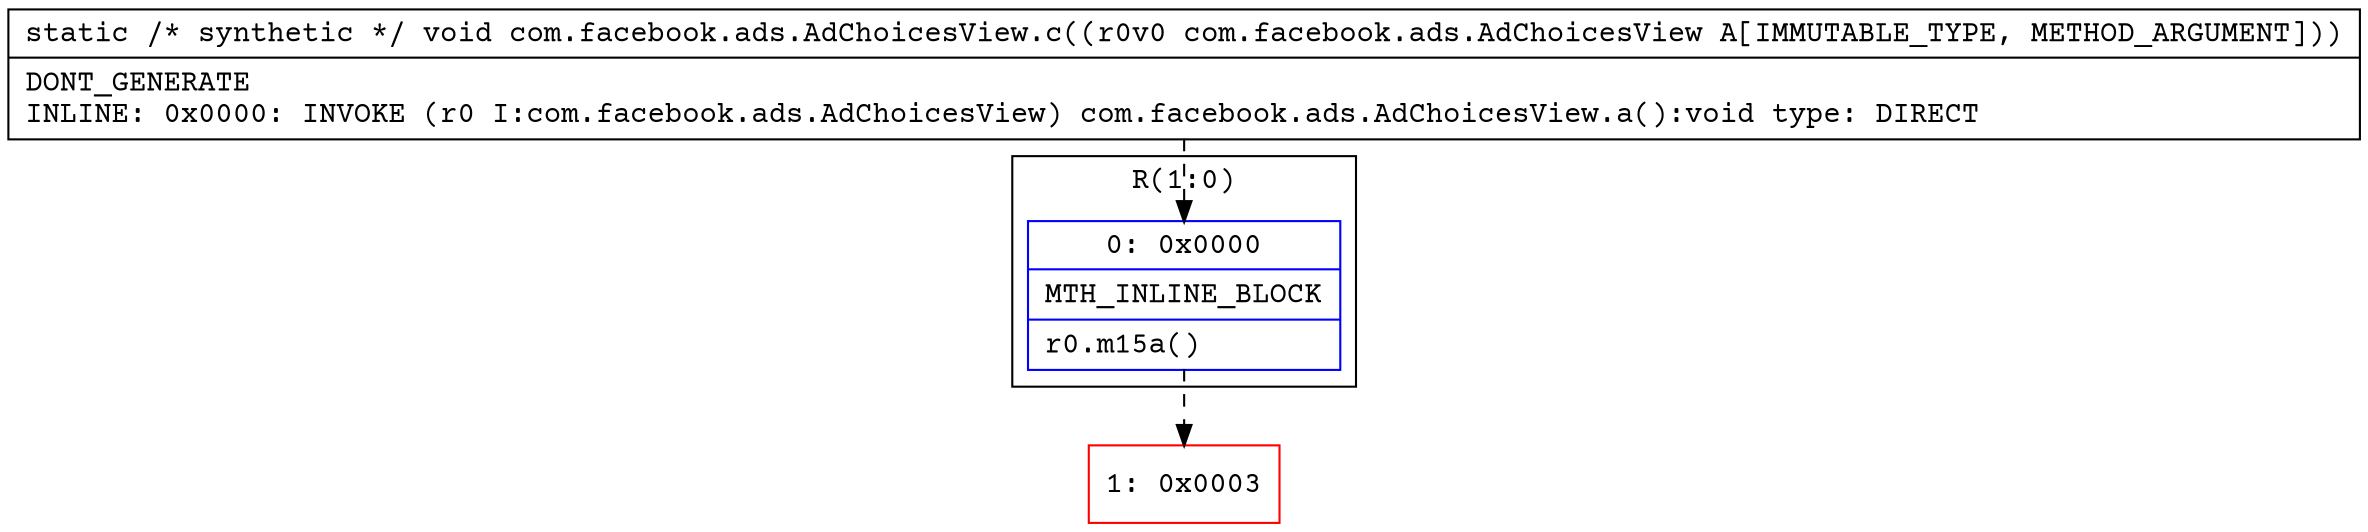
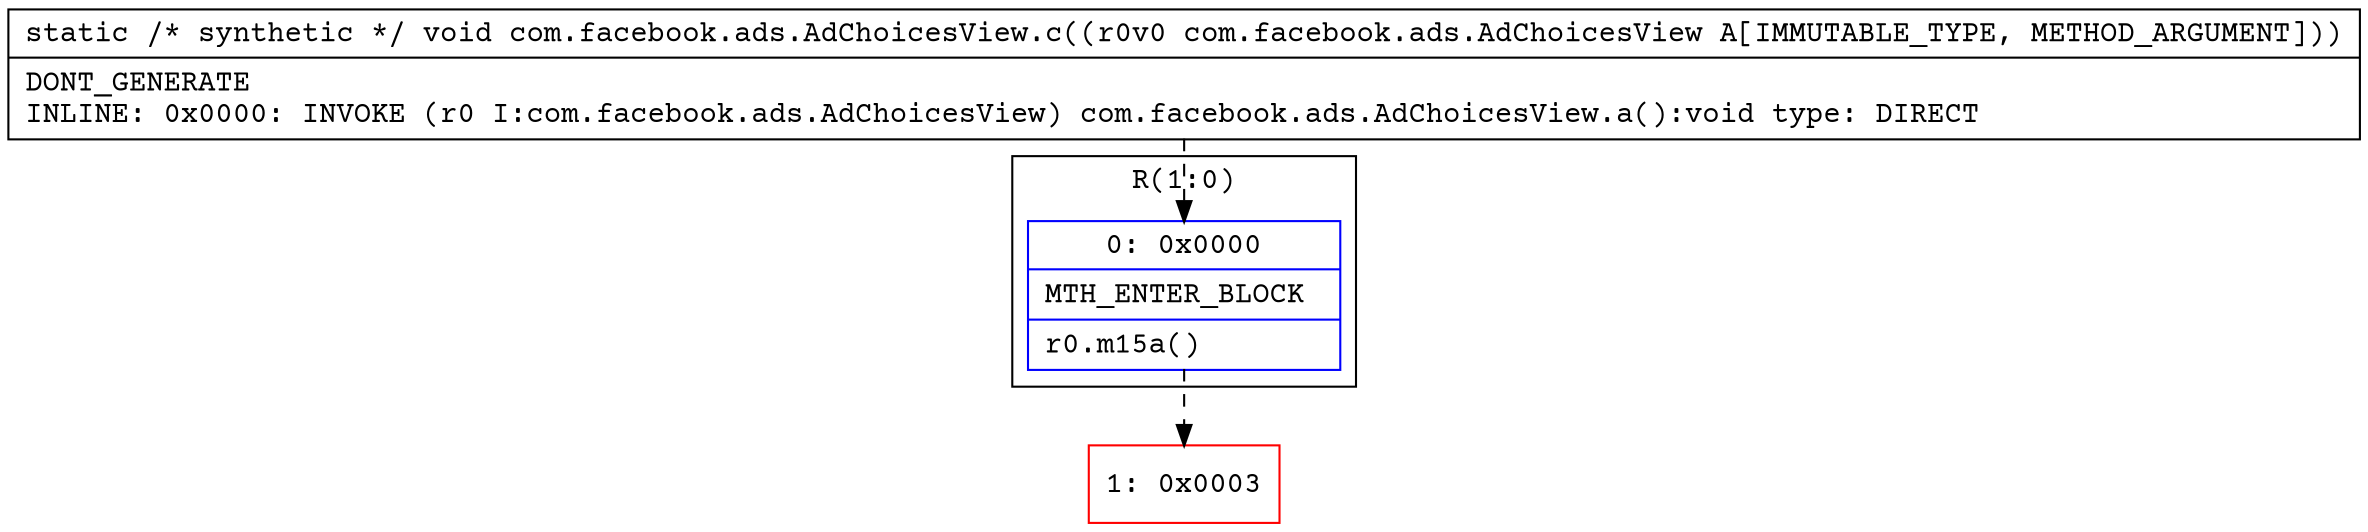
(1184, 293) -> (1175, 293)
